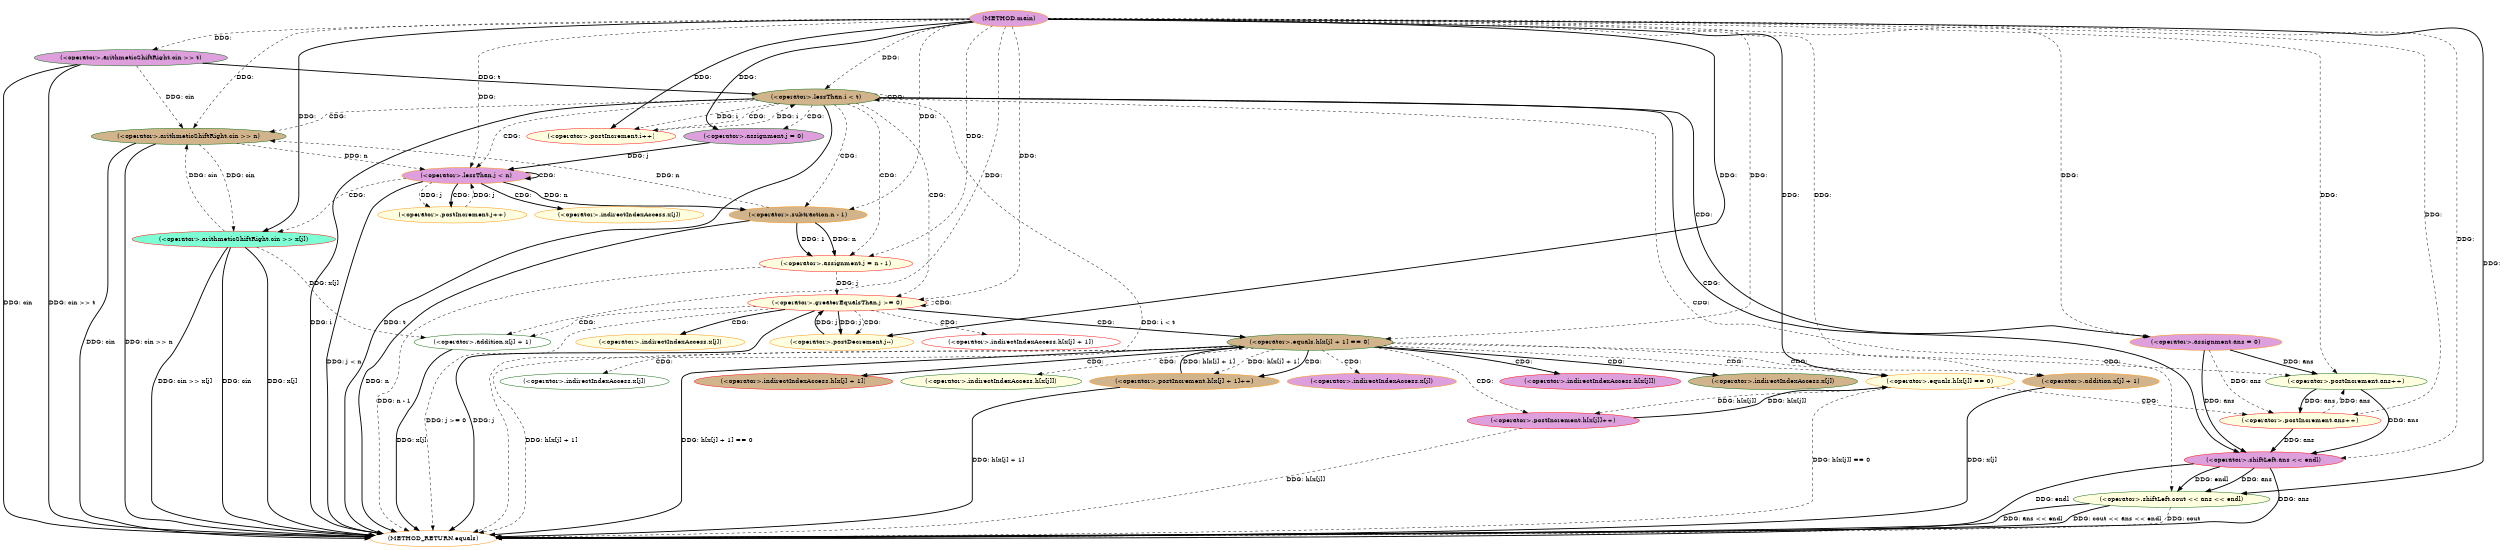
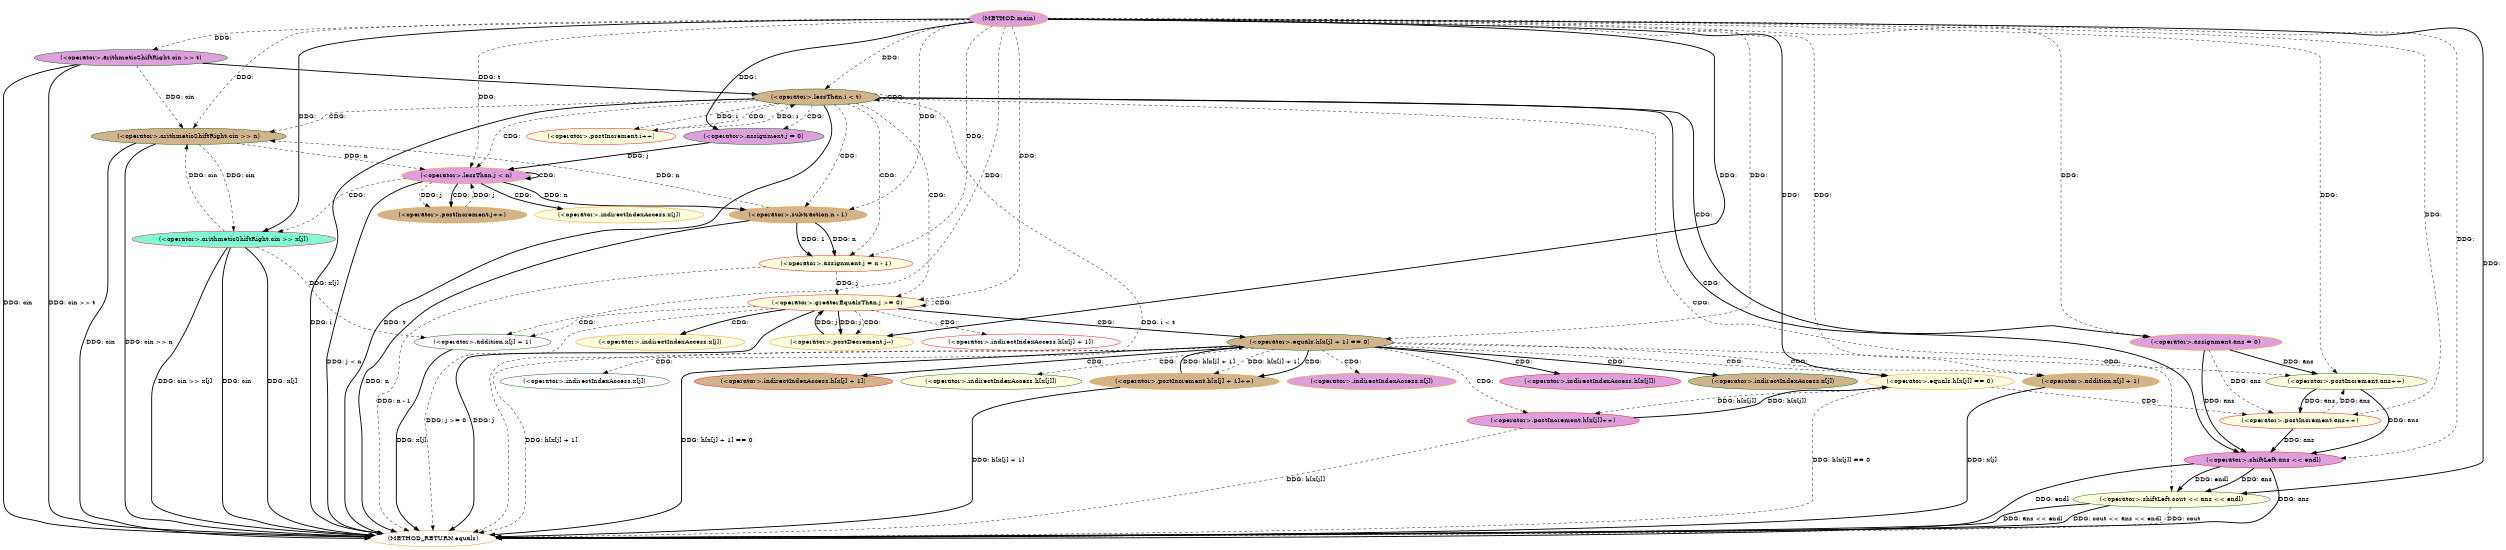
(783, 42) -> none
(452, 215) -> (452, 215)
